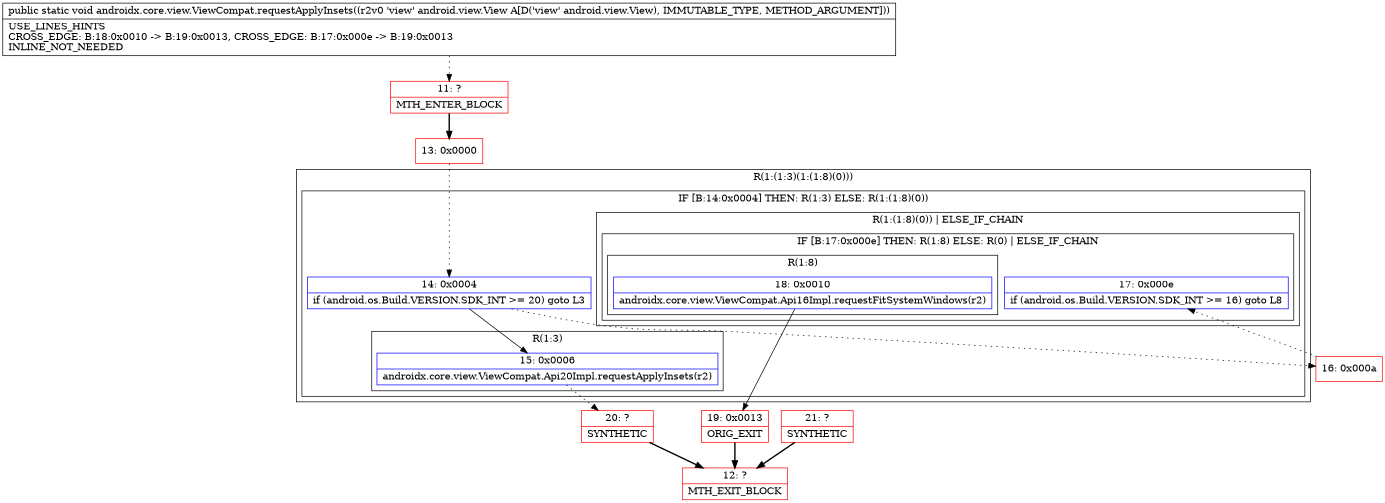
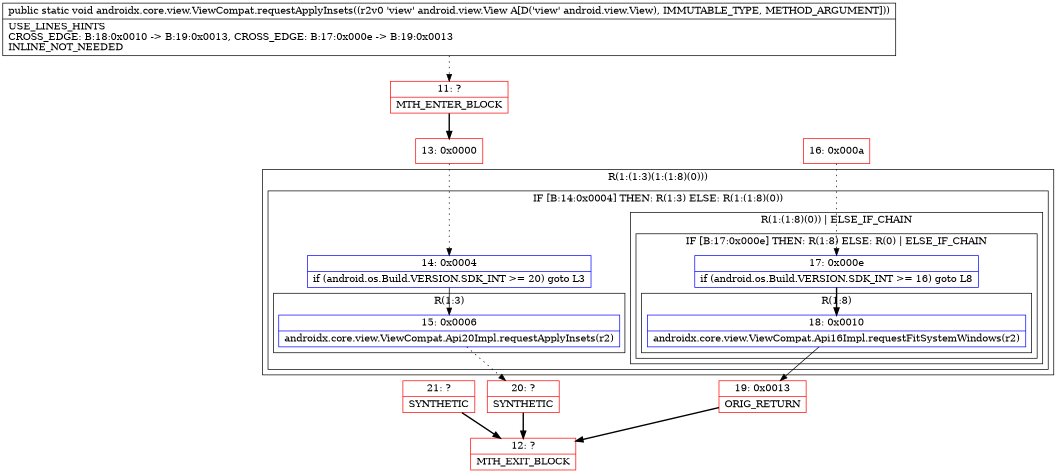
none -> (837, 298)
(909, 341) -> none
(735, 434) -> (763, 404)
